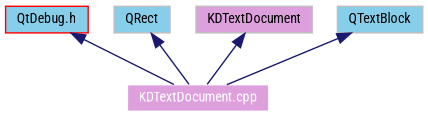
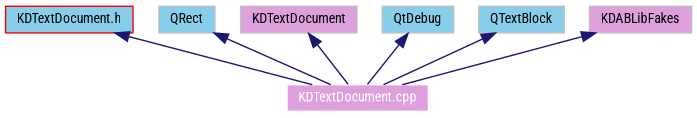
(47, 20) -> (69, 20)
none -> (418, 20)
none -> (640, 20)
